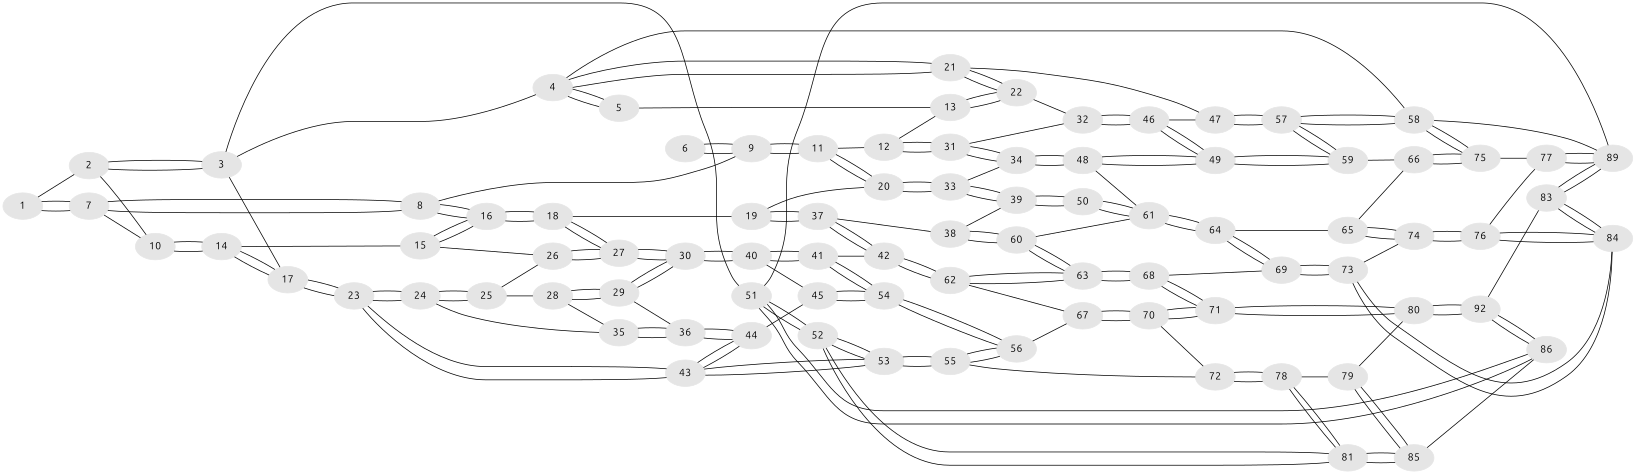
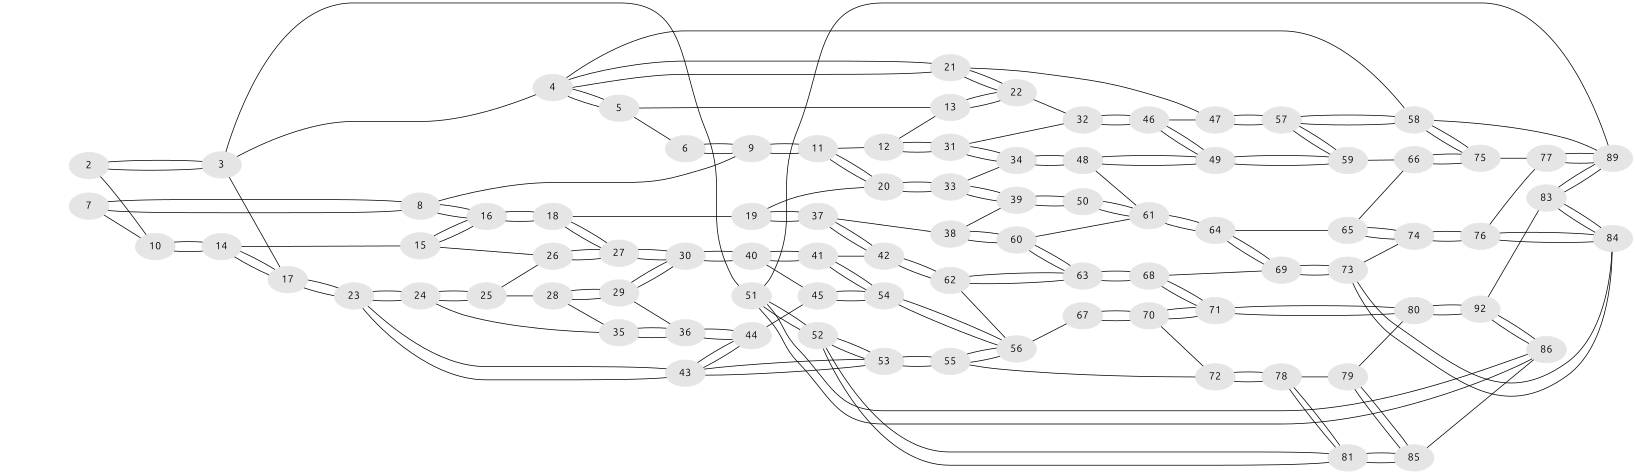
none -> (652, 129)
(23, 206) -> none
(1017, 298) -> (983, 315)
